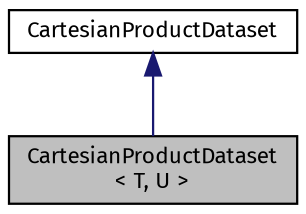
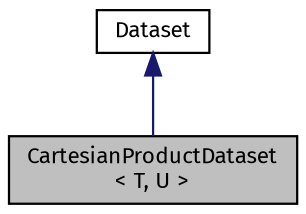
(153, 32) -> (153, 32)
